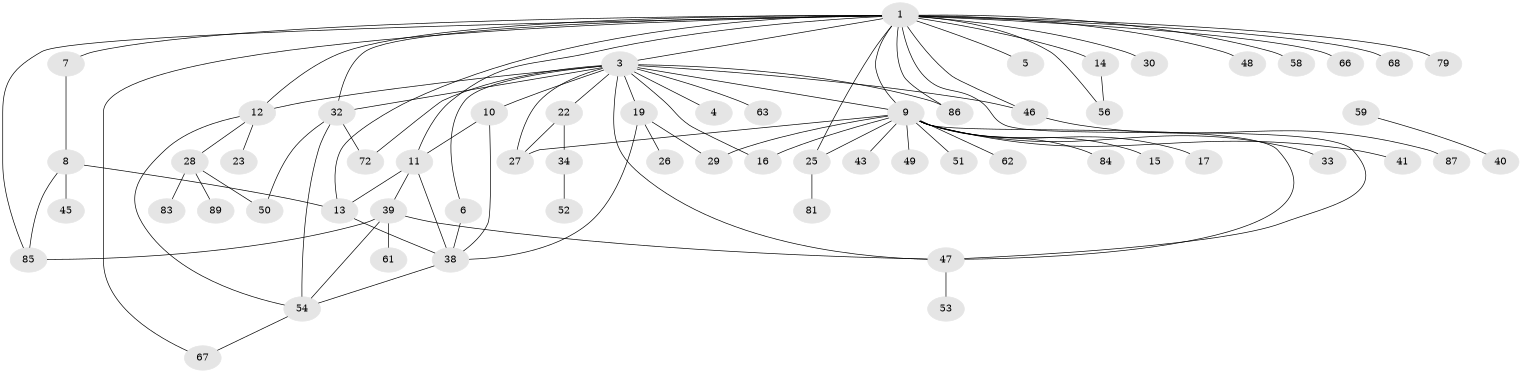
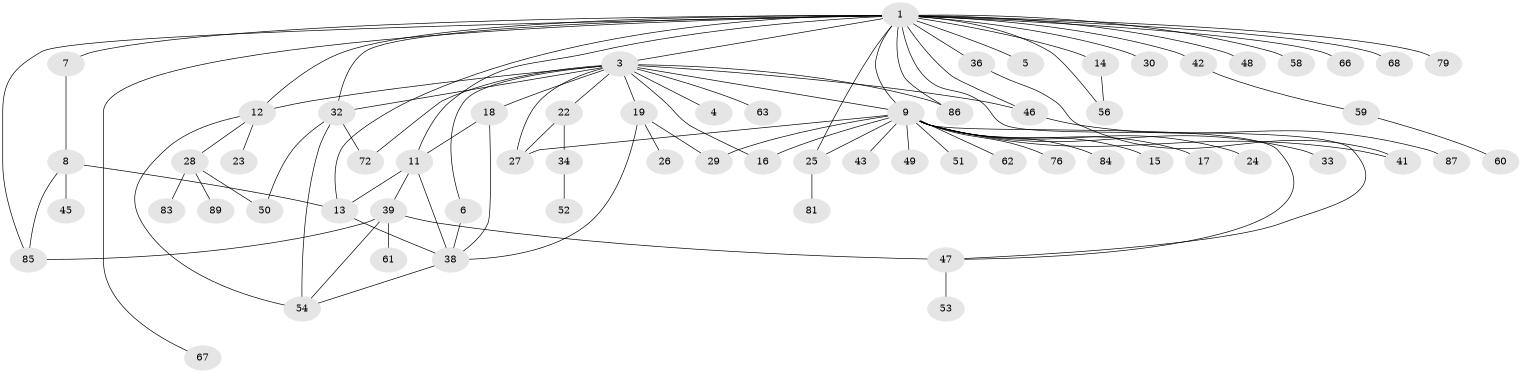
none -> (977, 64)
none -> (1198, 64)
(489, 113) -> (489, 113)
none -> (1057, 162)
none -> (1253, 162)
(1501, 162) -> (1501, 162)
(726, 223) -> none
(252, 333) -> none
